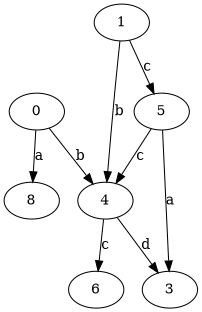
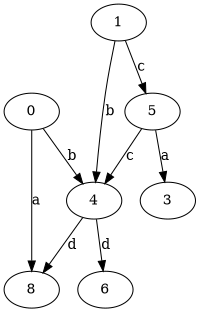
(135, 241) -> (66, 241)
(105, 245) -> (106, 245)
